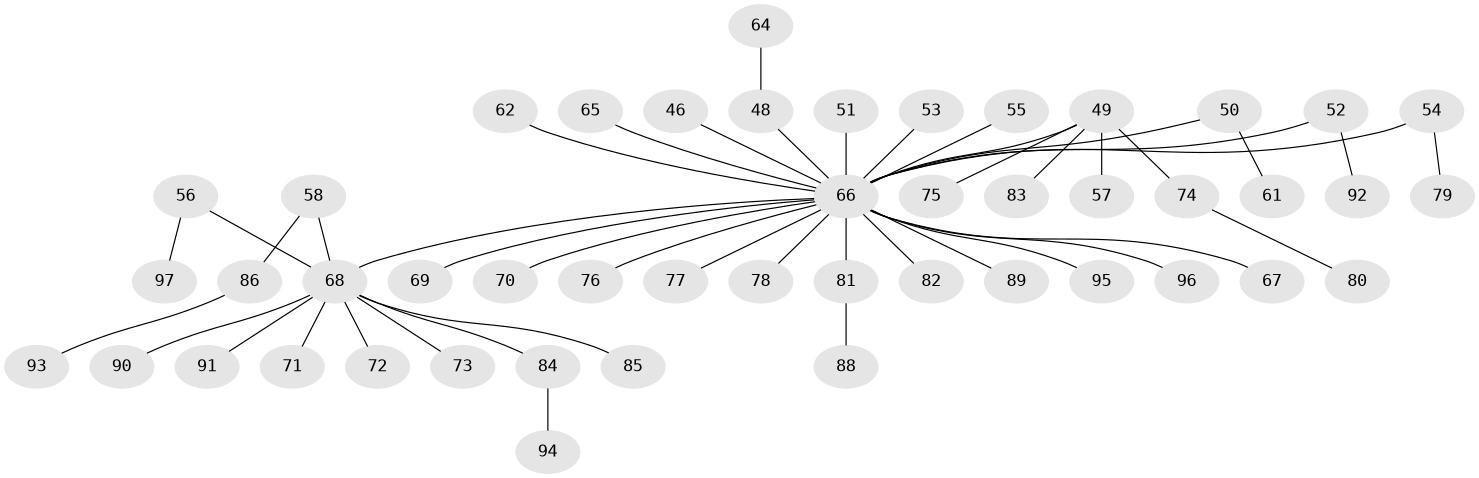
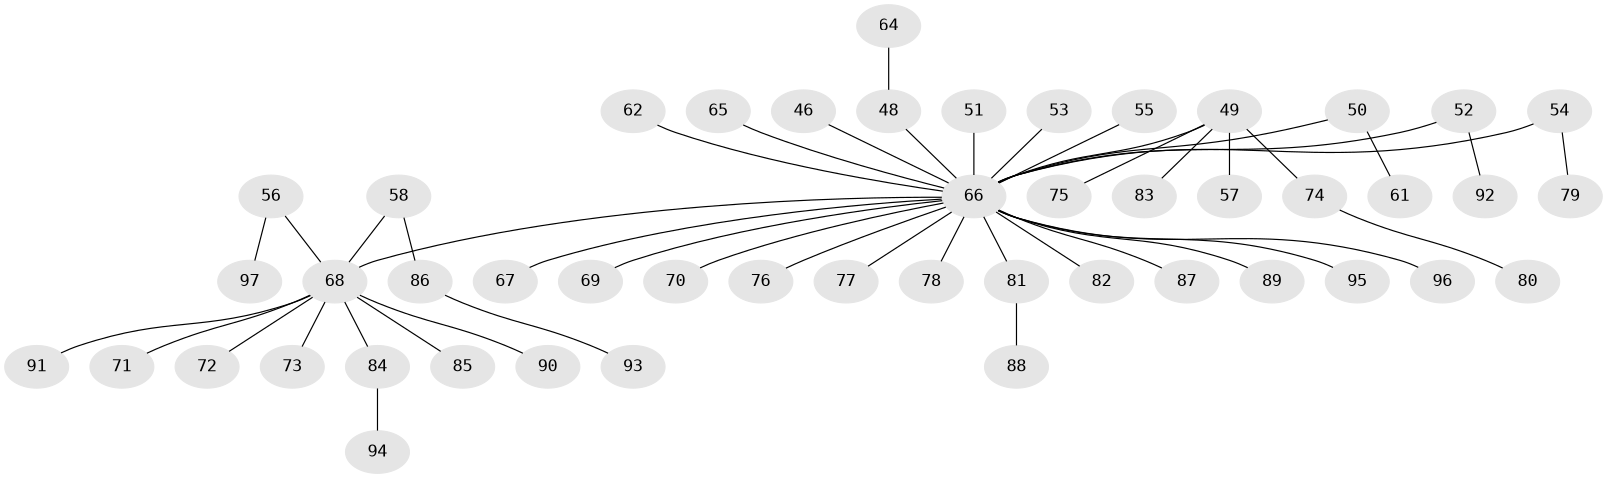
none -> (1187, 282)
